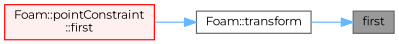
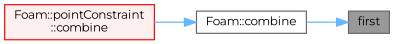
(80, 22) -> (80, 22)
(254, 22) -> (251, 22)
